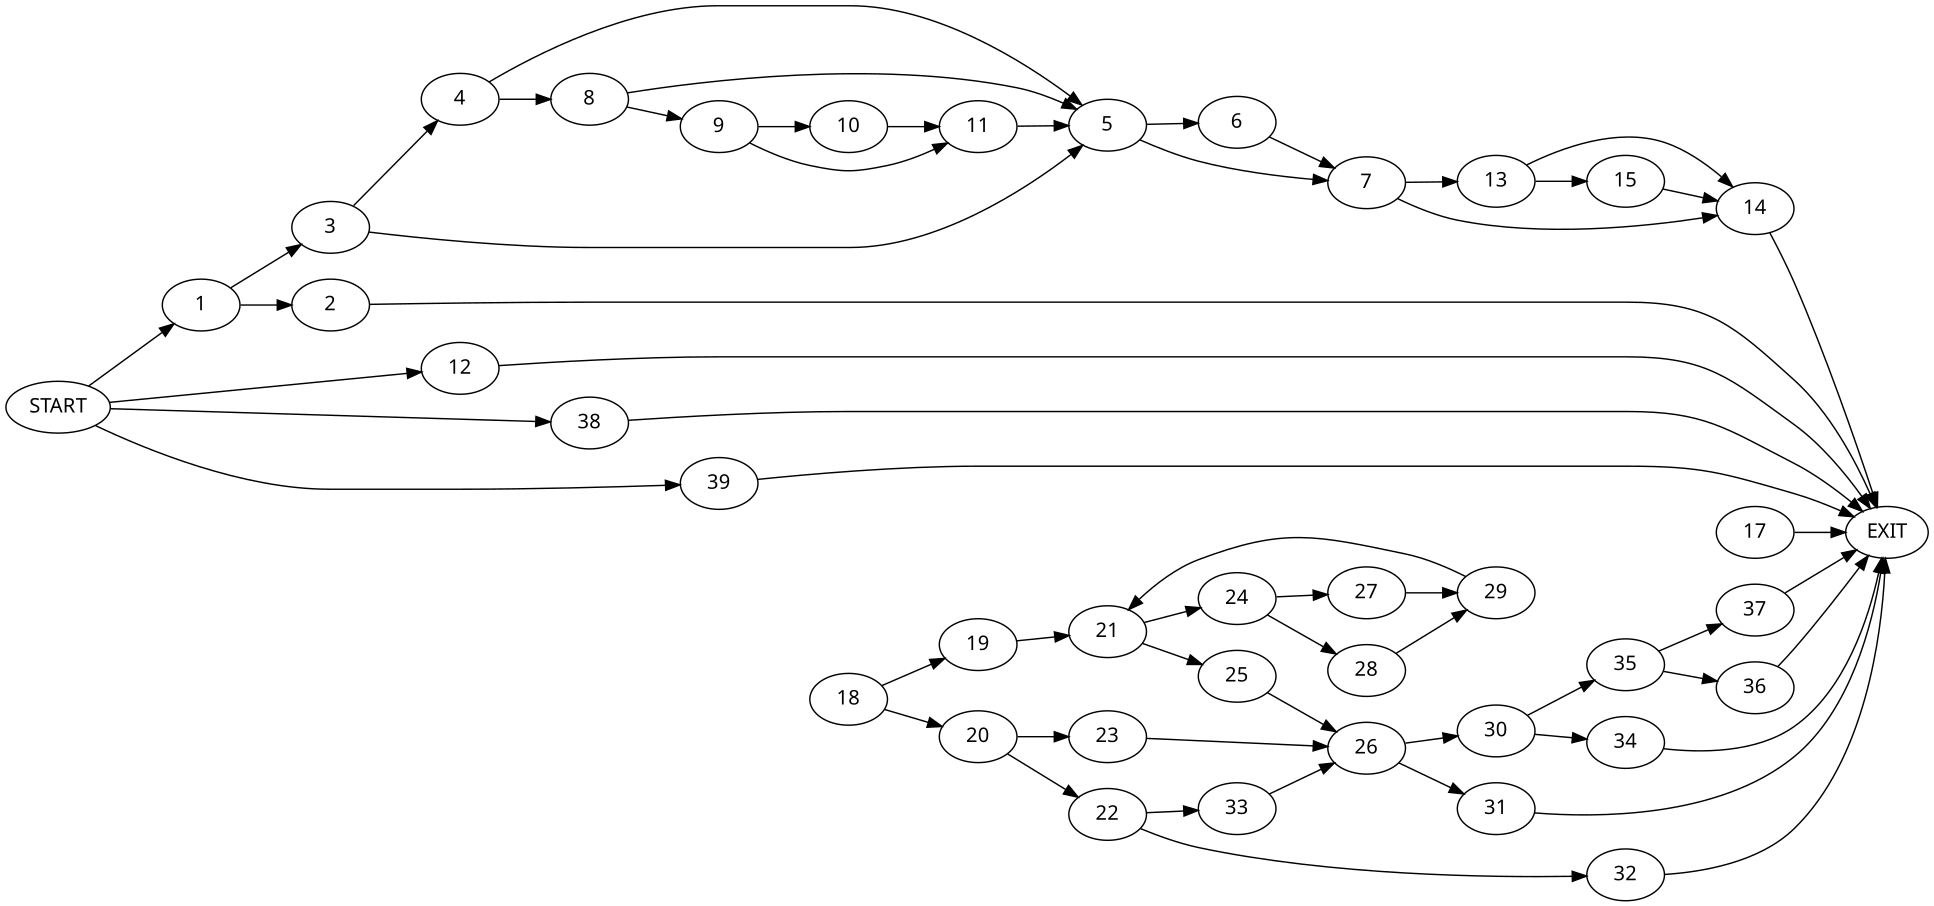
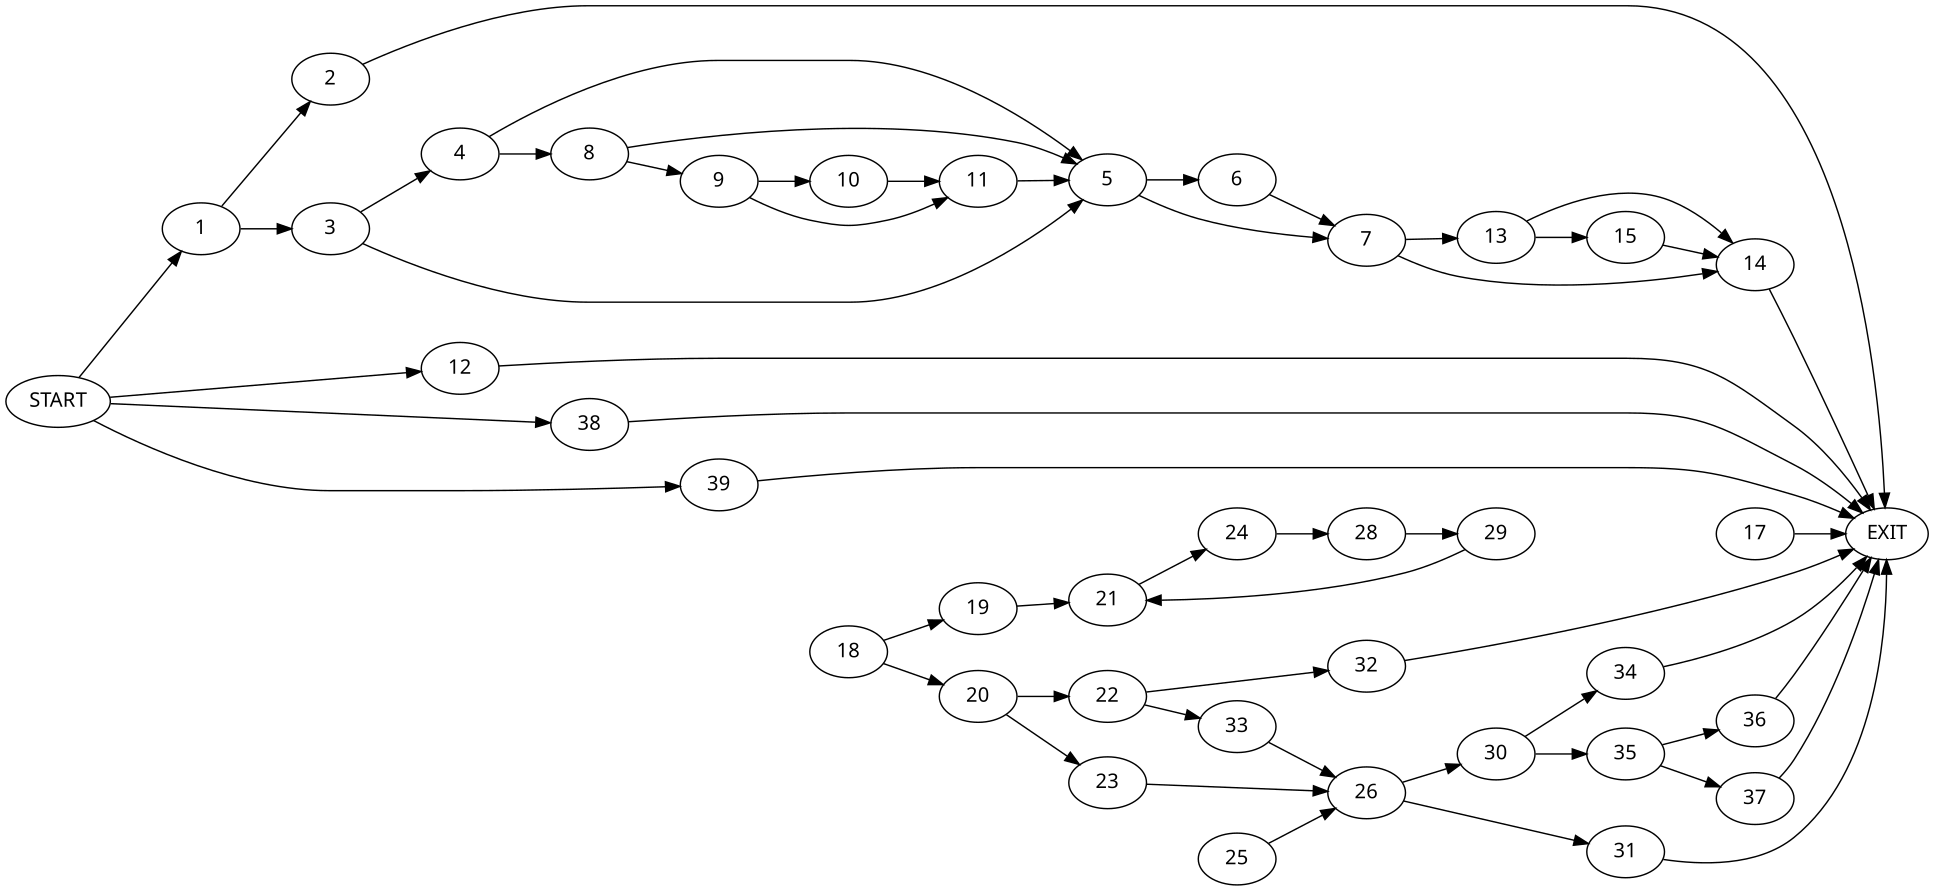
(1367, 593) -> none
(1165, 652) -> none
